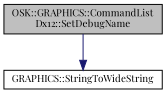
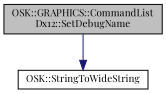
(83, 80) -> (83, 80)
